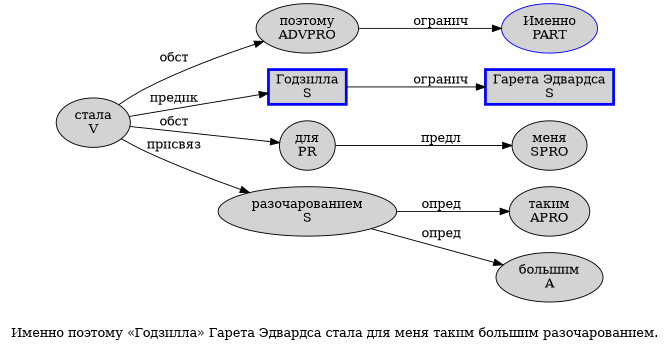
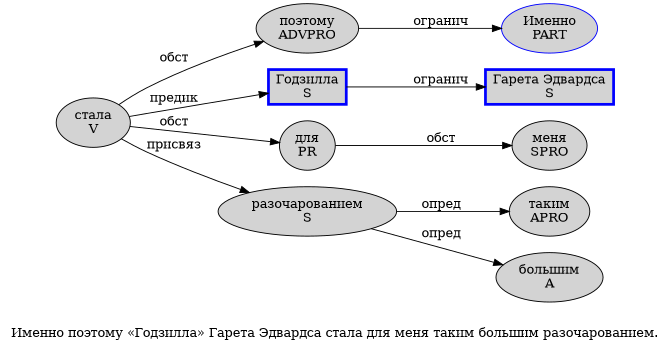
(441, 139) -> (441, 139)
